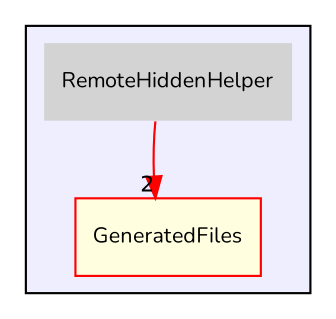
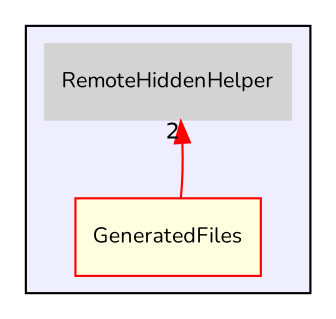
(154, 149) -> (183, 171)
